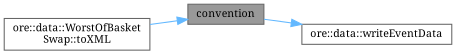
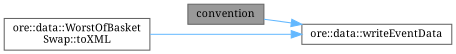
(164, 23) -> (221, 34)
